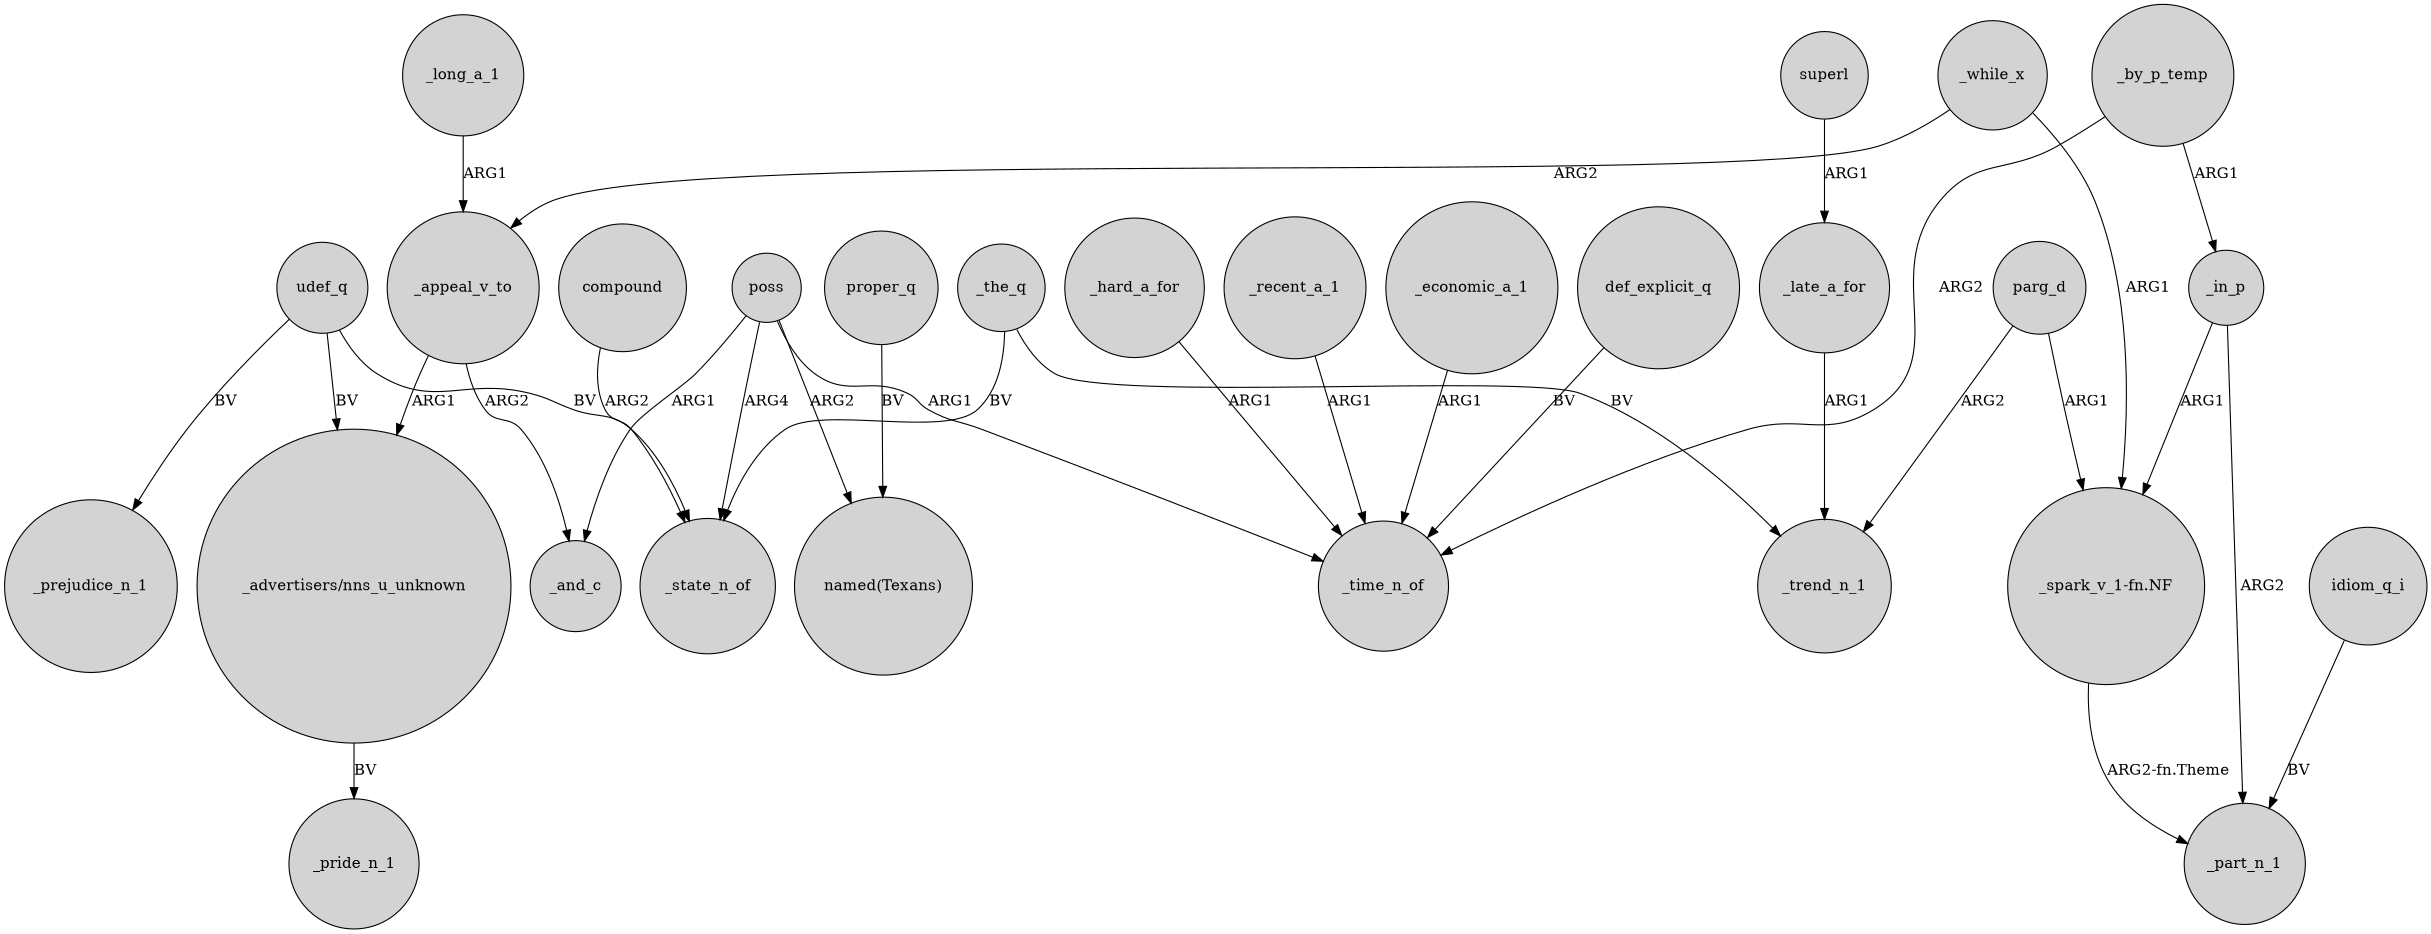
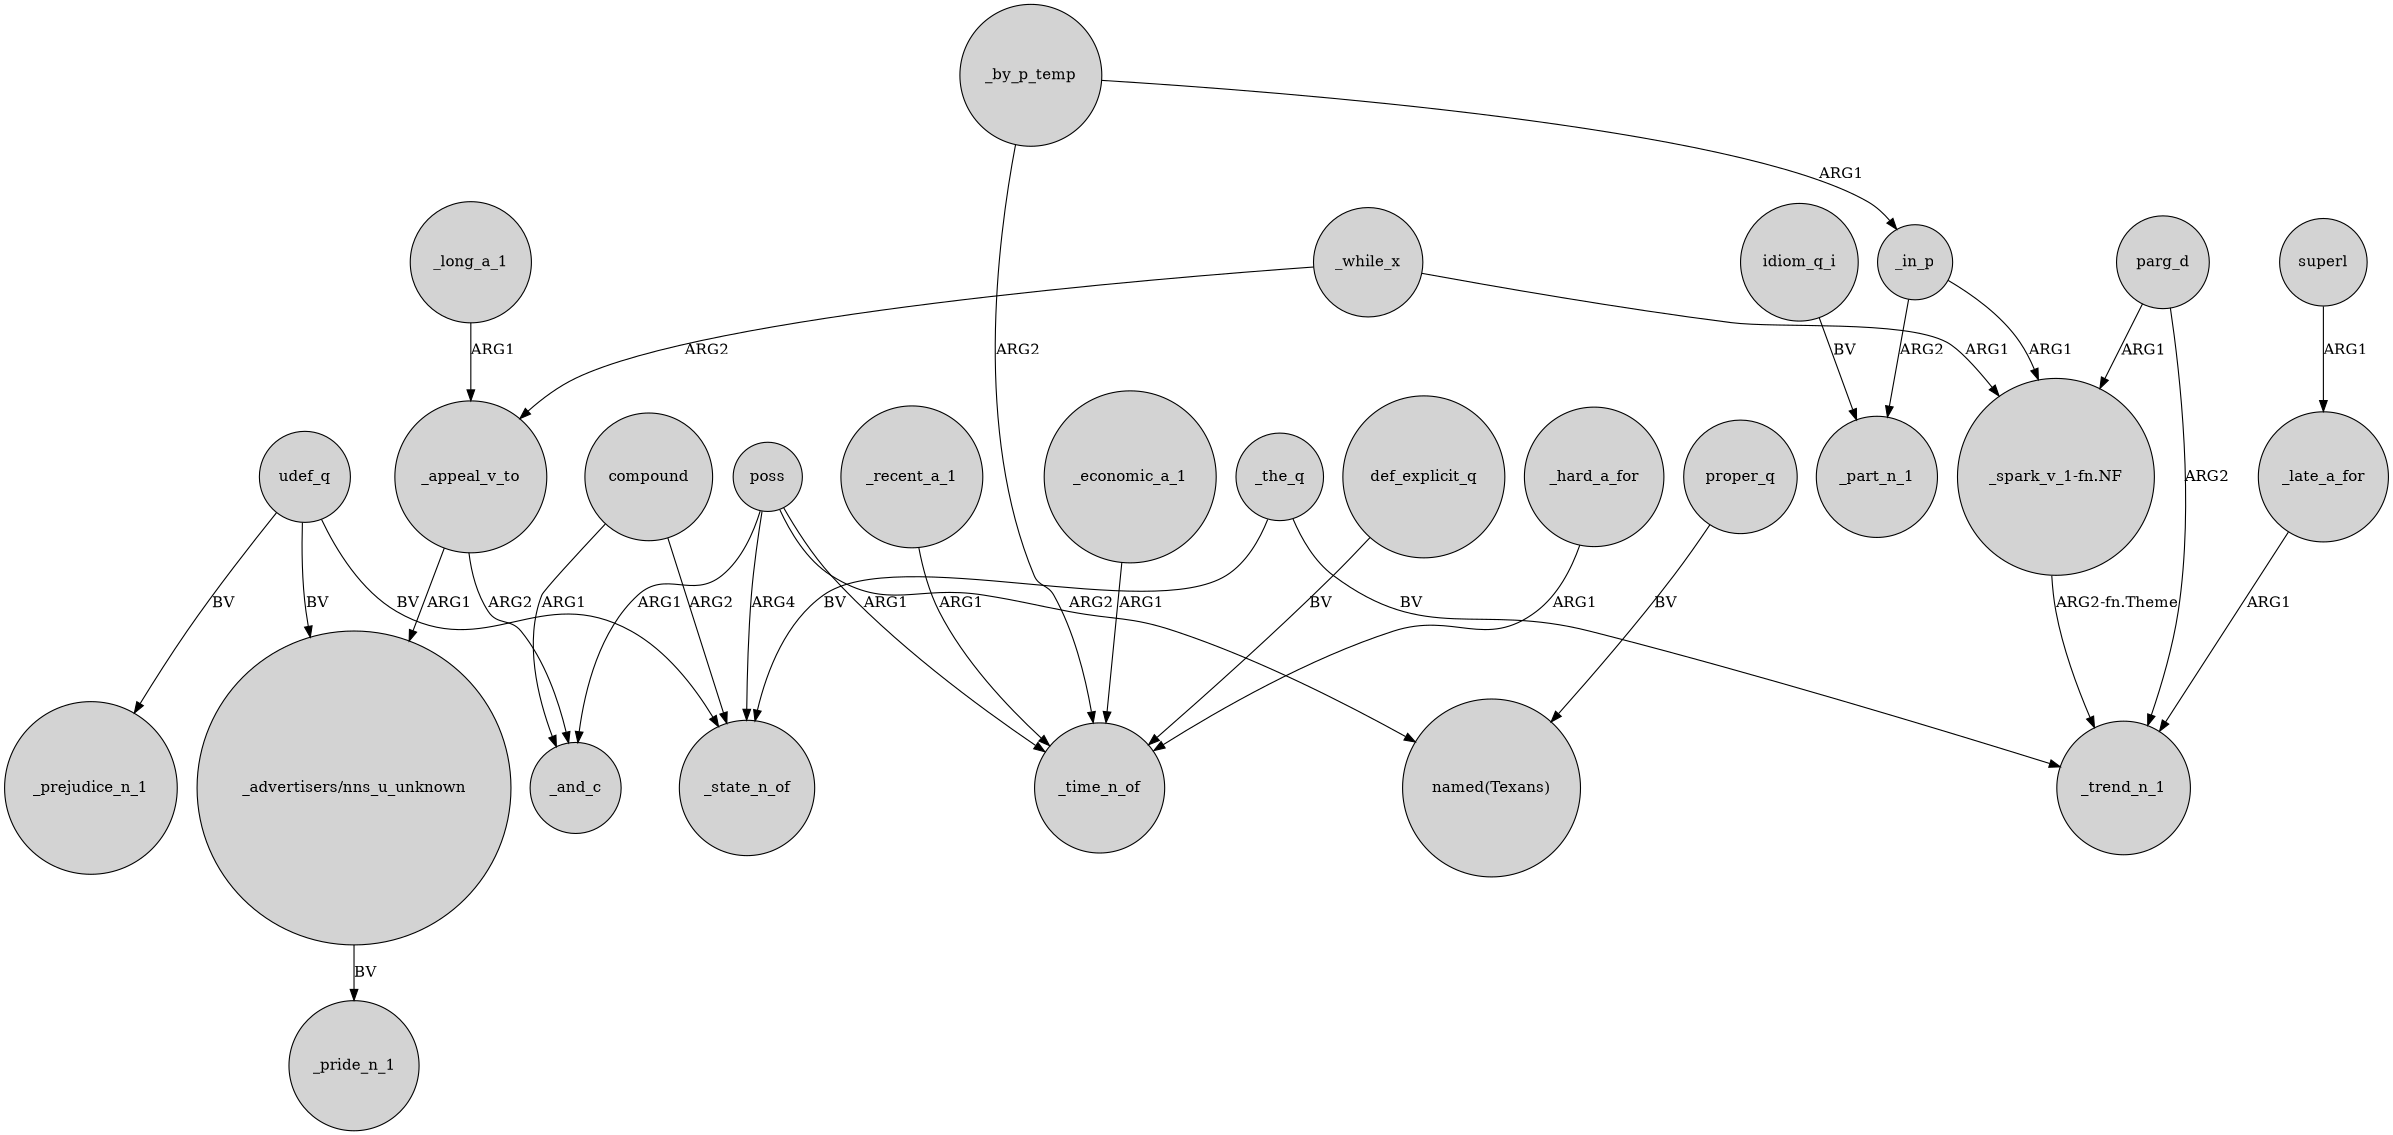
none -> (535, 625)
(2106, 777) -> (2065, 648)
